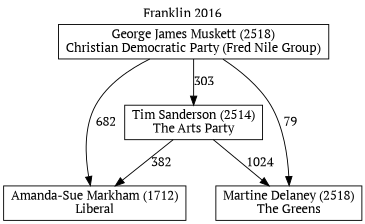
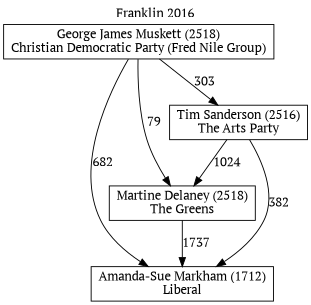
(194, 122) -> (239, 122)
none -> (182, 239)
